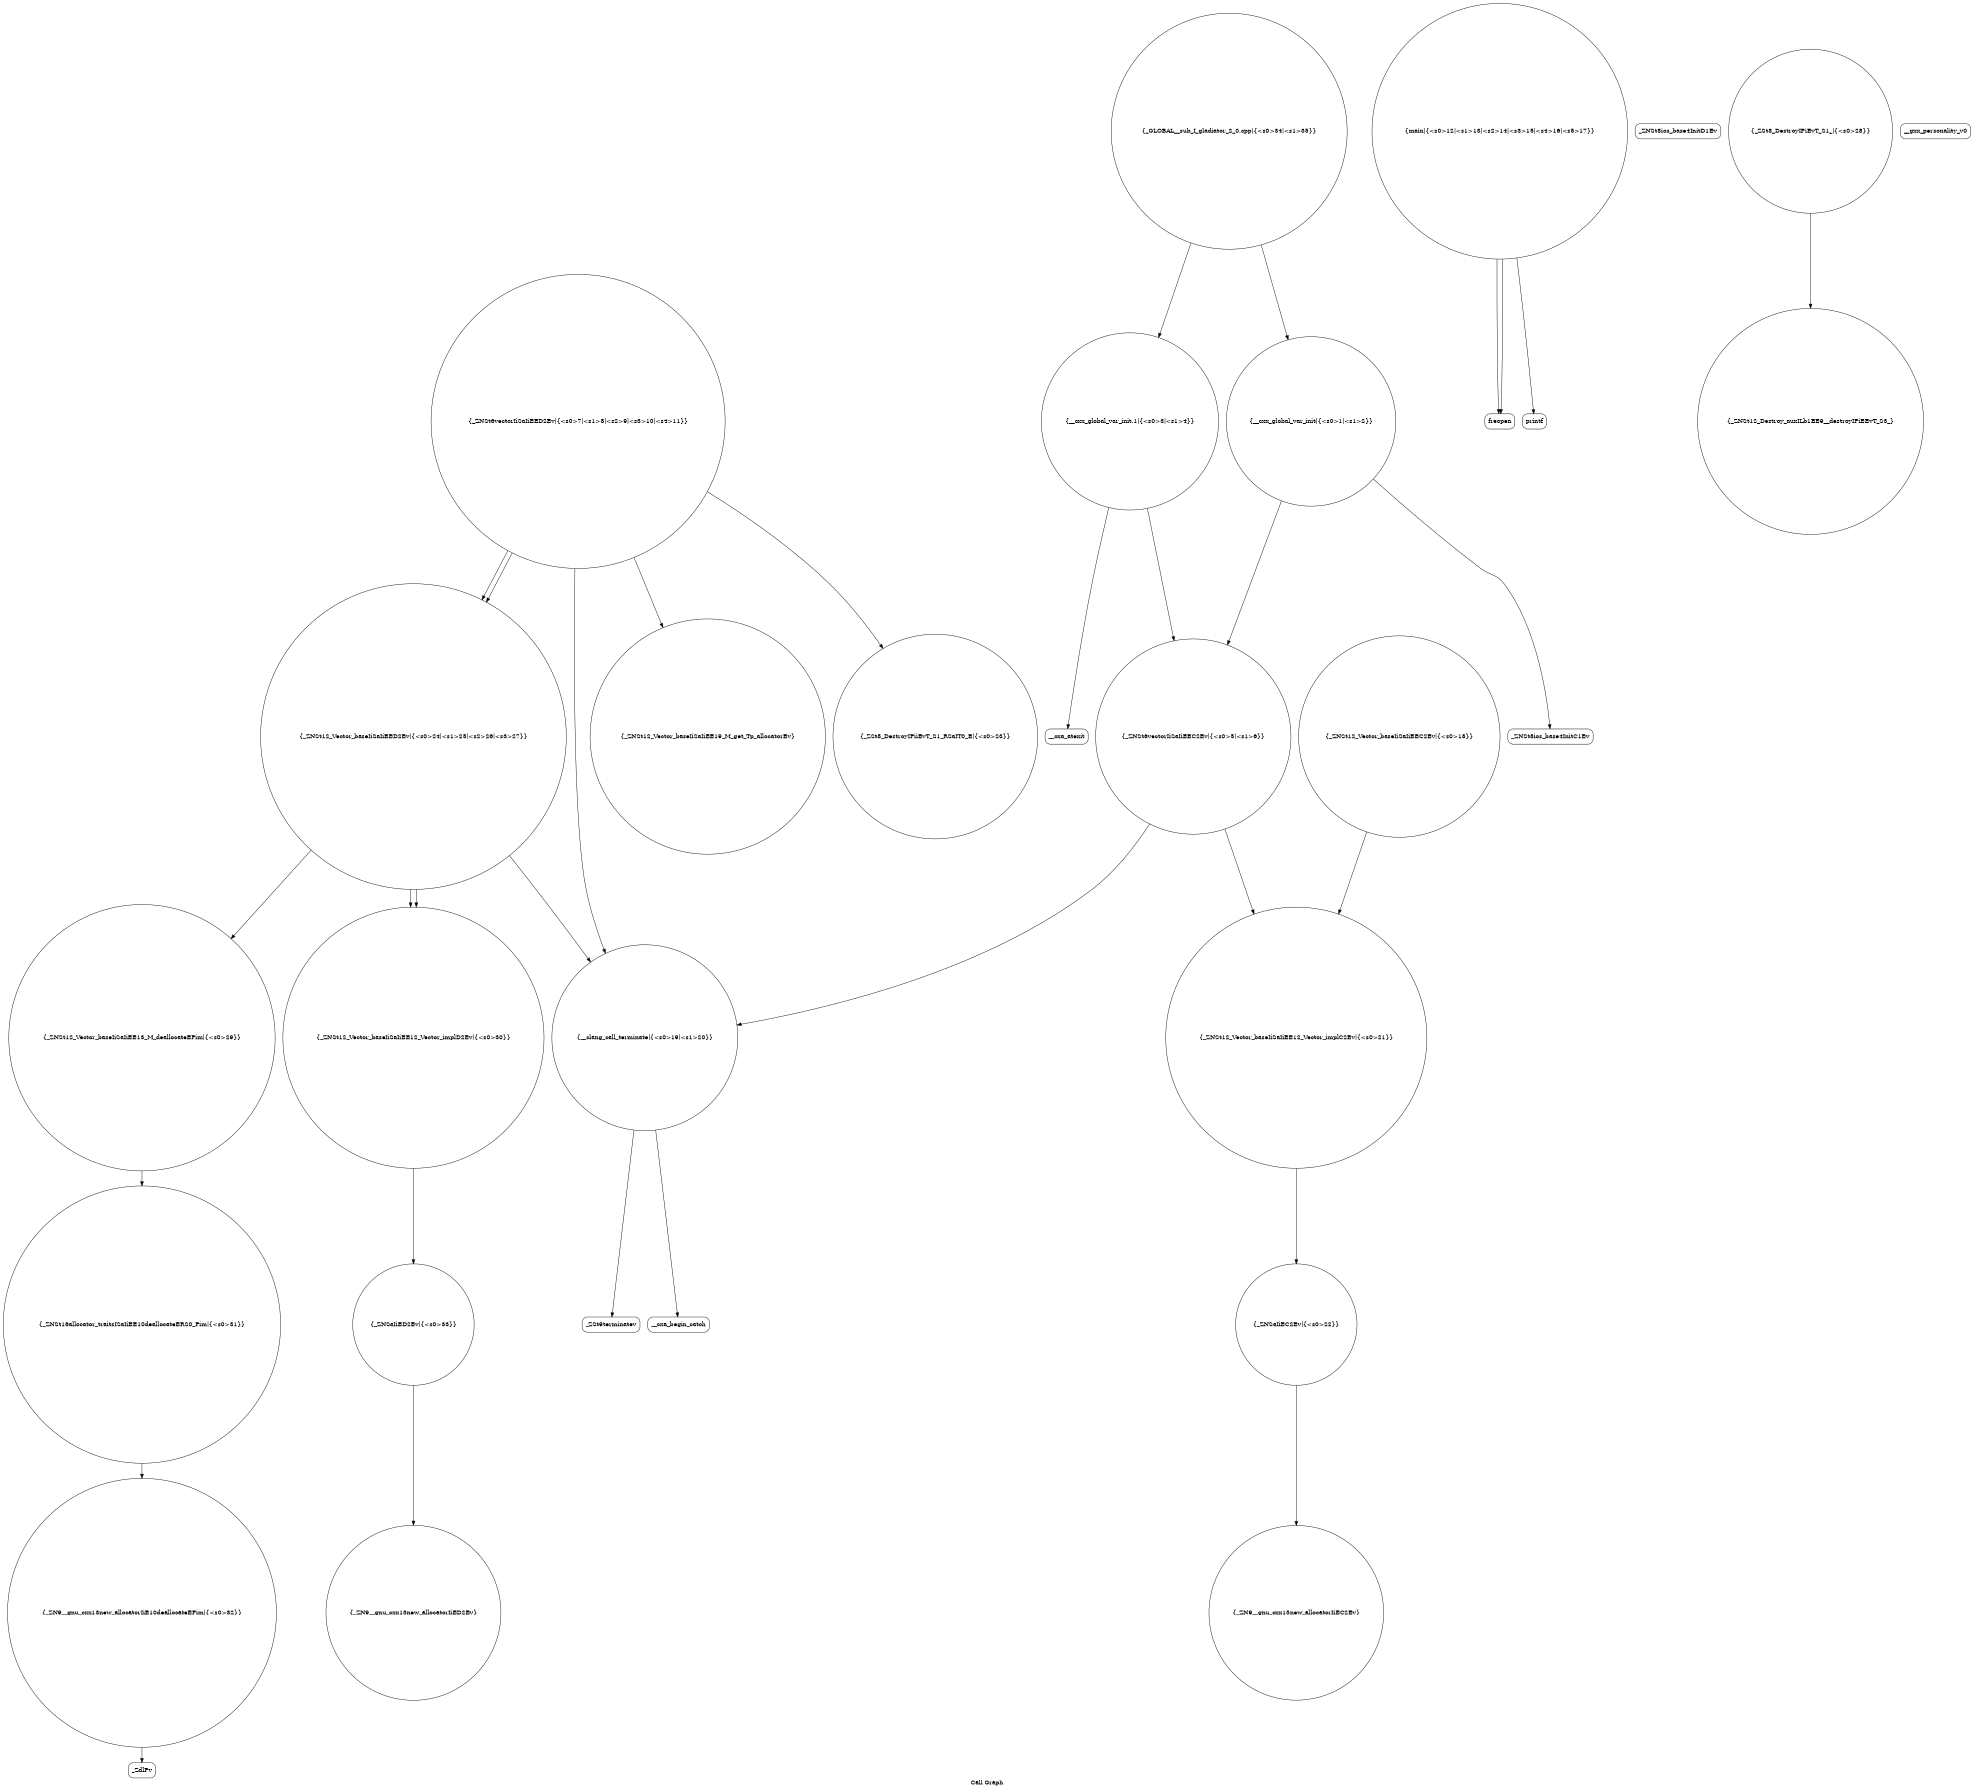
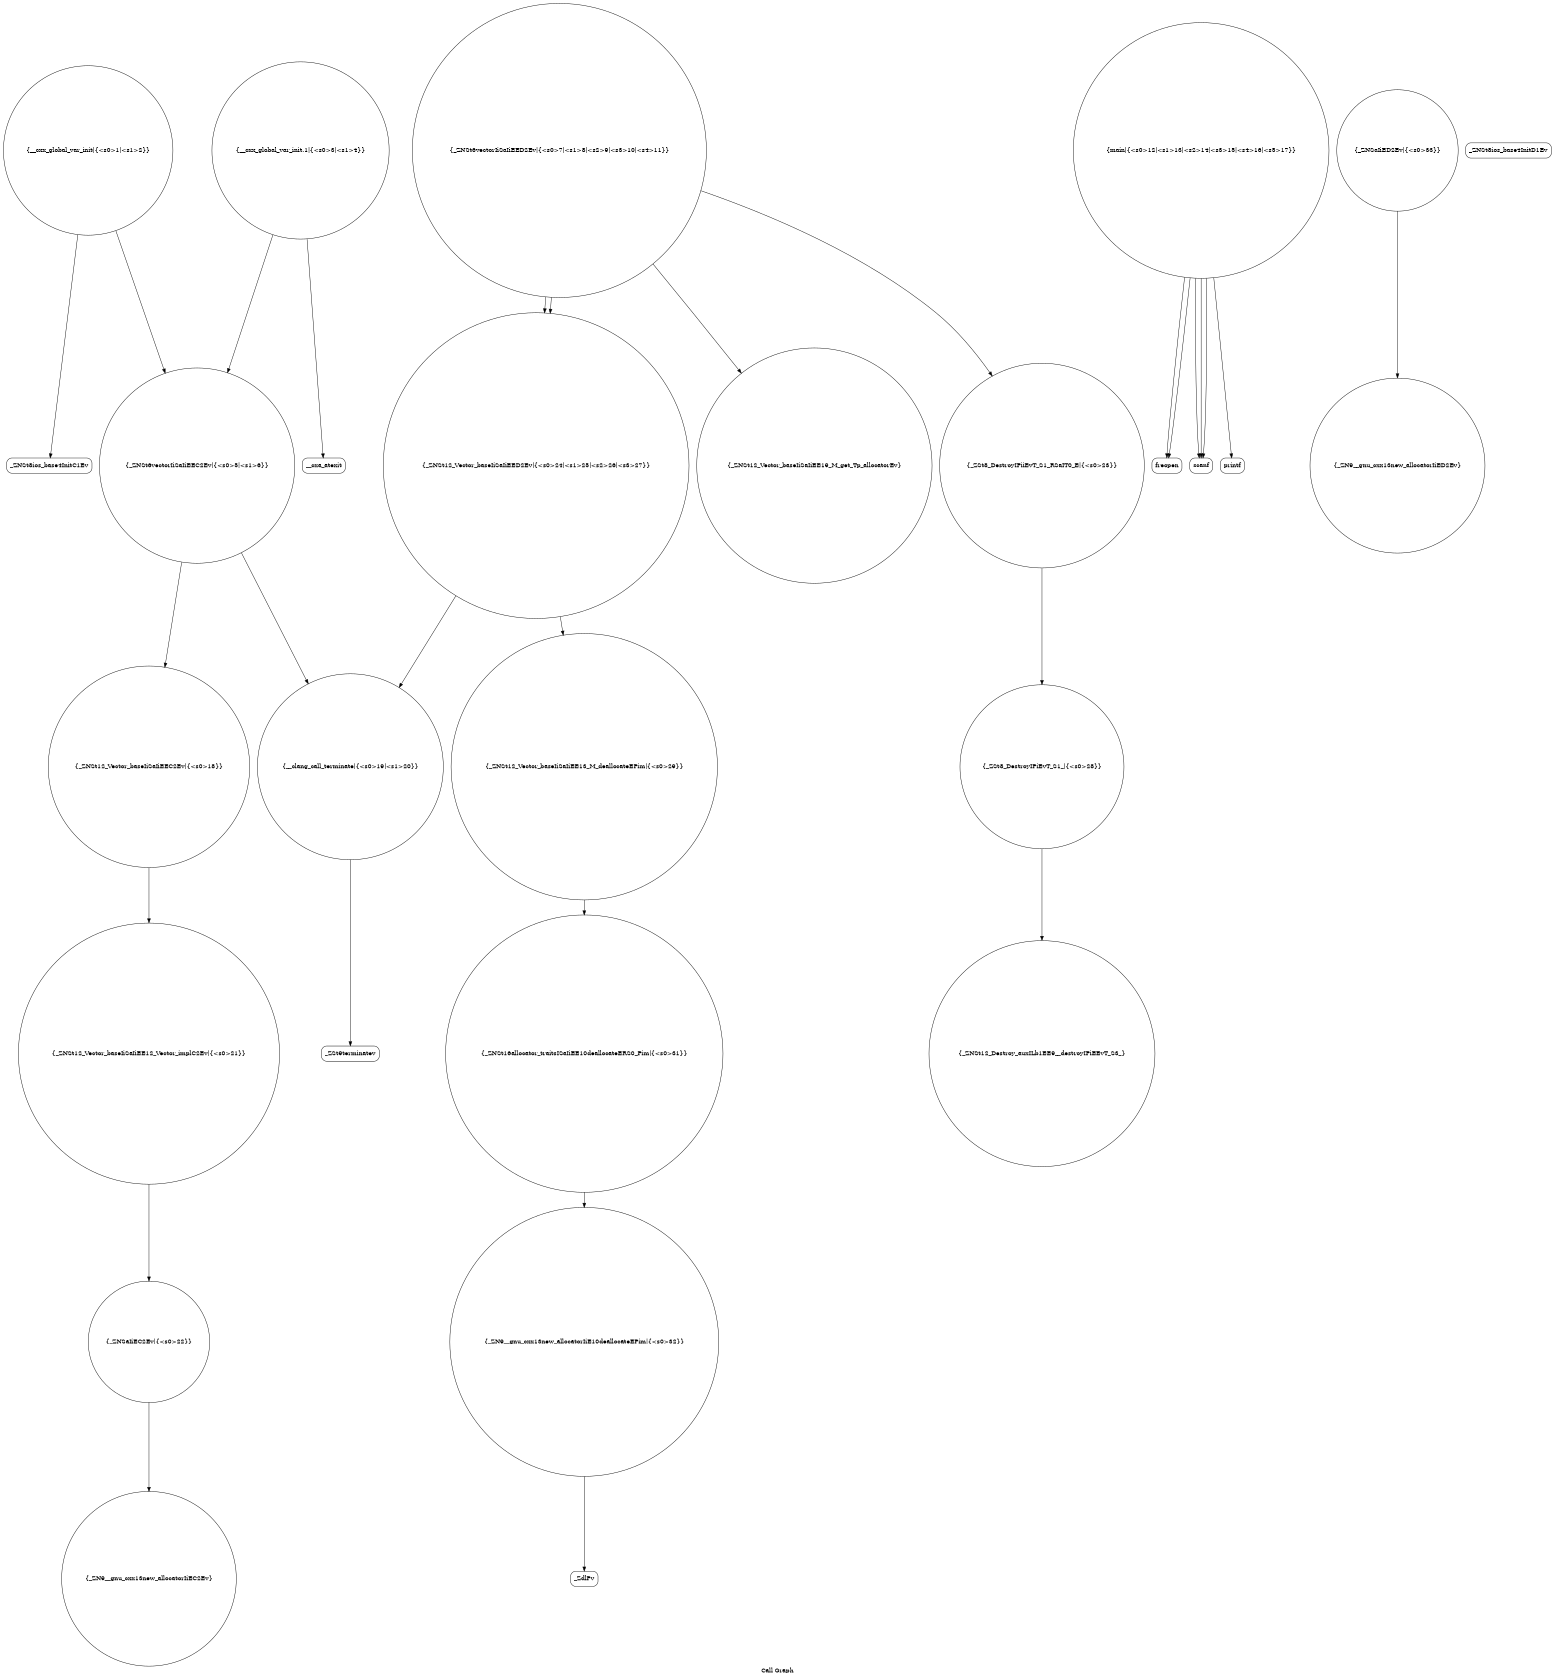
(1229, 131) -> none
(1936, 131) -> none
none -> (1201, 466)
none -> (1042, 624)
(576, 760) -> none
(1239, 870) -> (174, 613)
(413, 1038) -> none
(679, 1325) -> none
